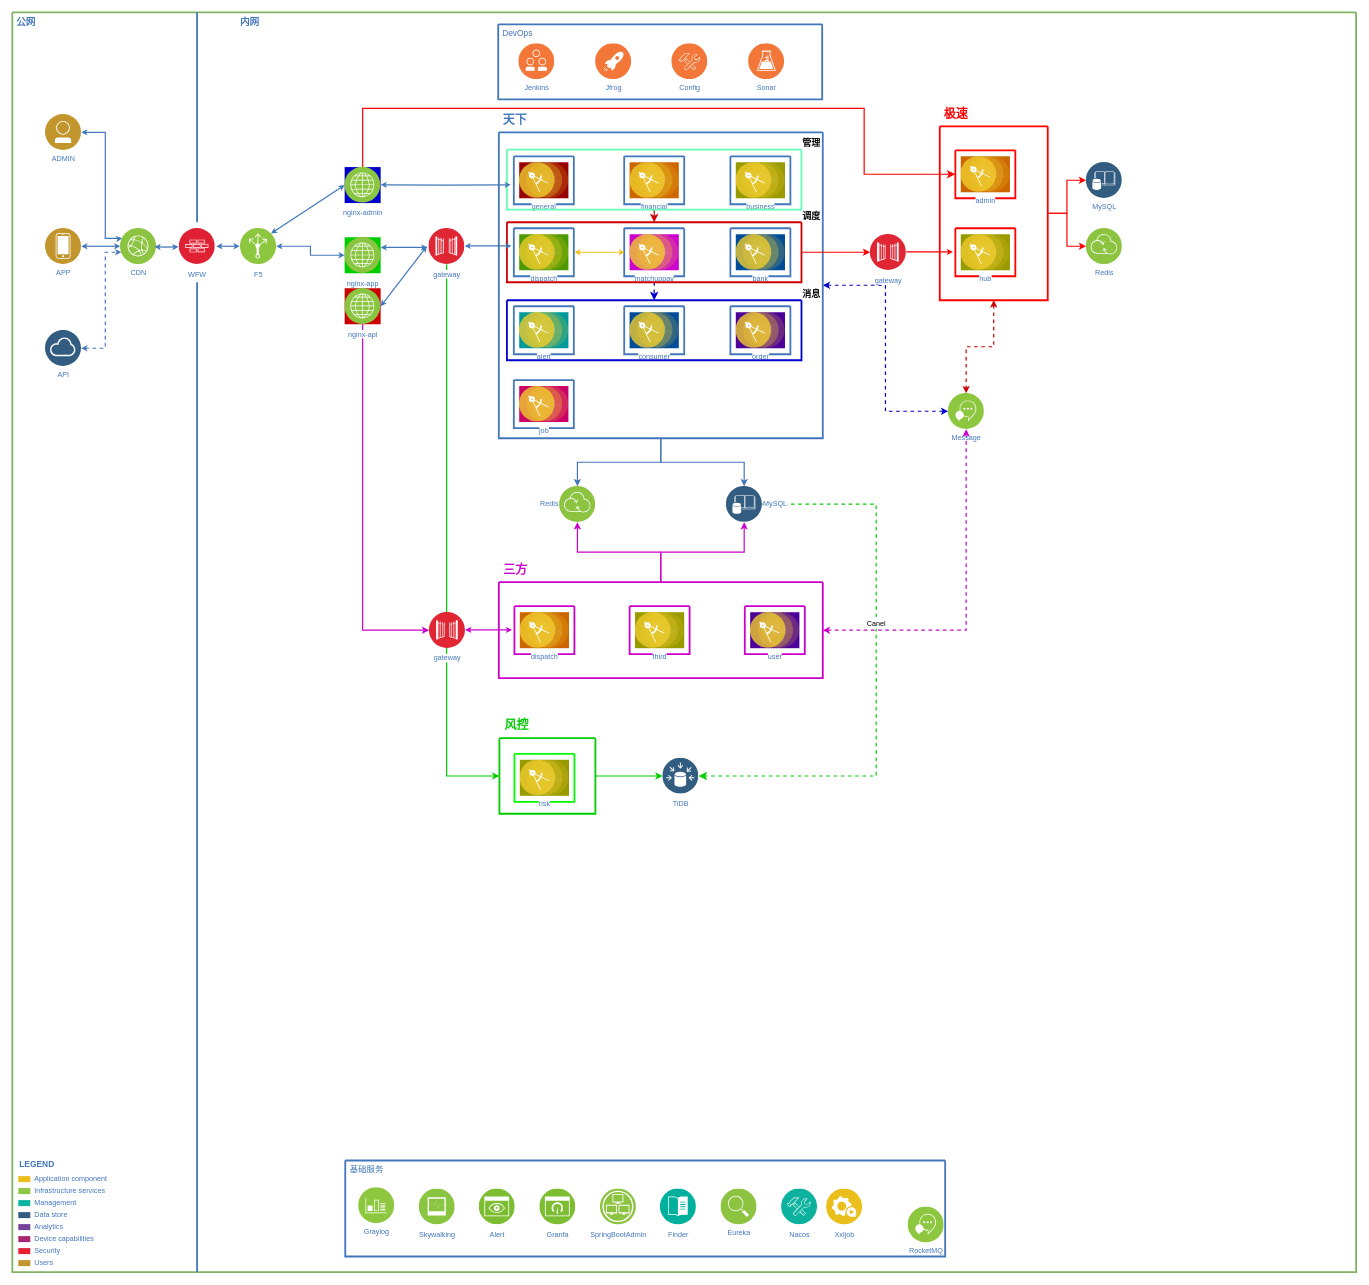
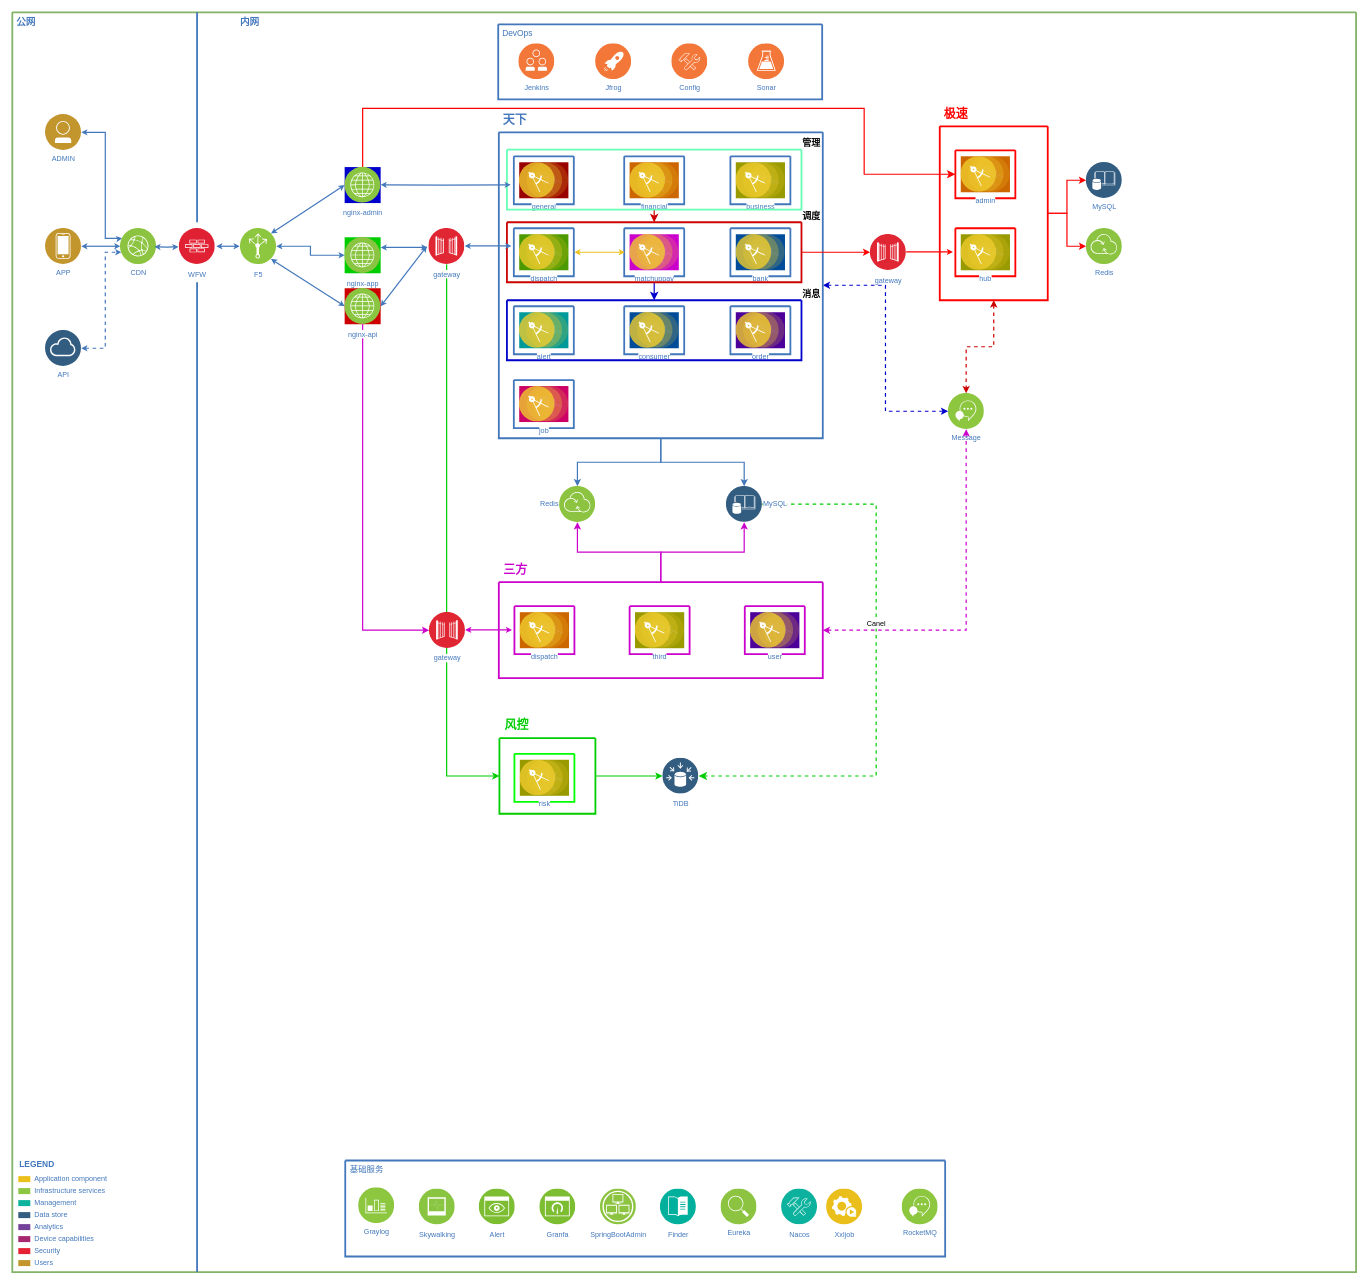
none -> (307, 282)
(654, 287) -> (654, 287)
(926, 1225) -> (920, 1207)
